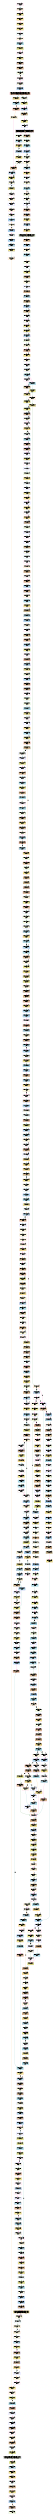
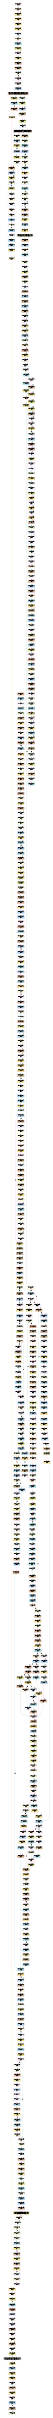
(22, 788) -> none
